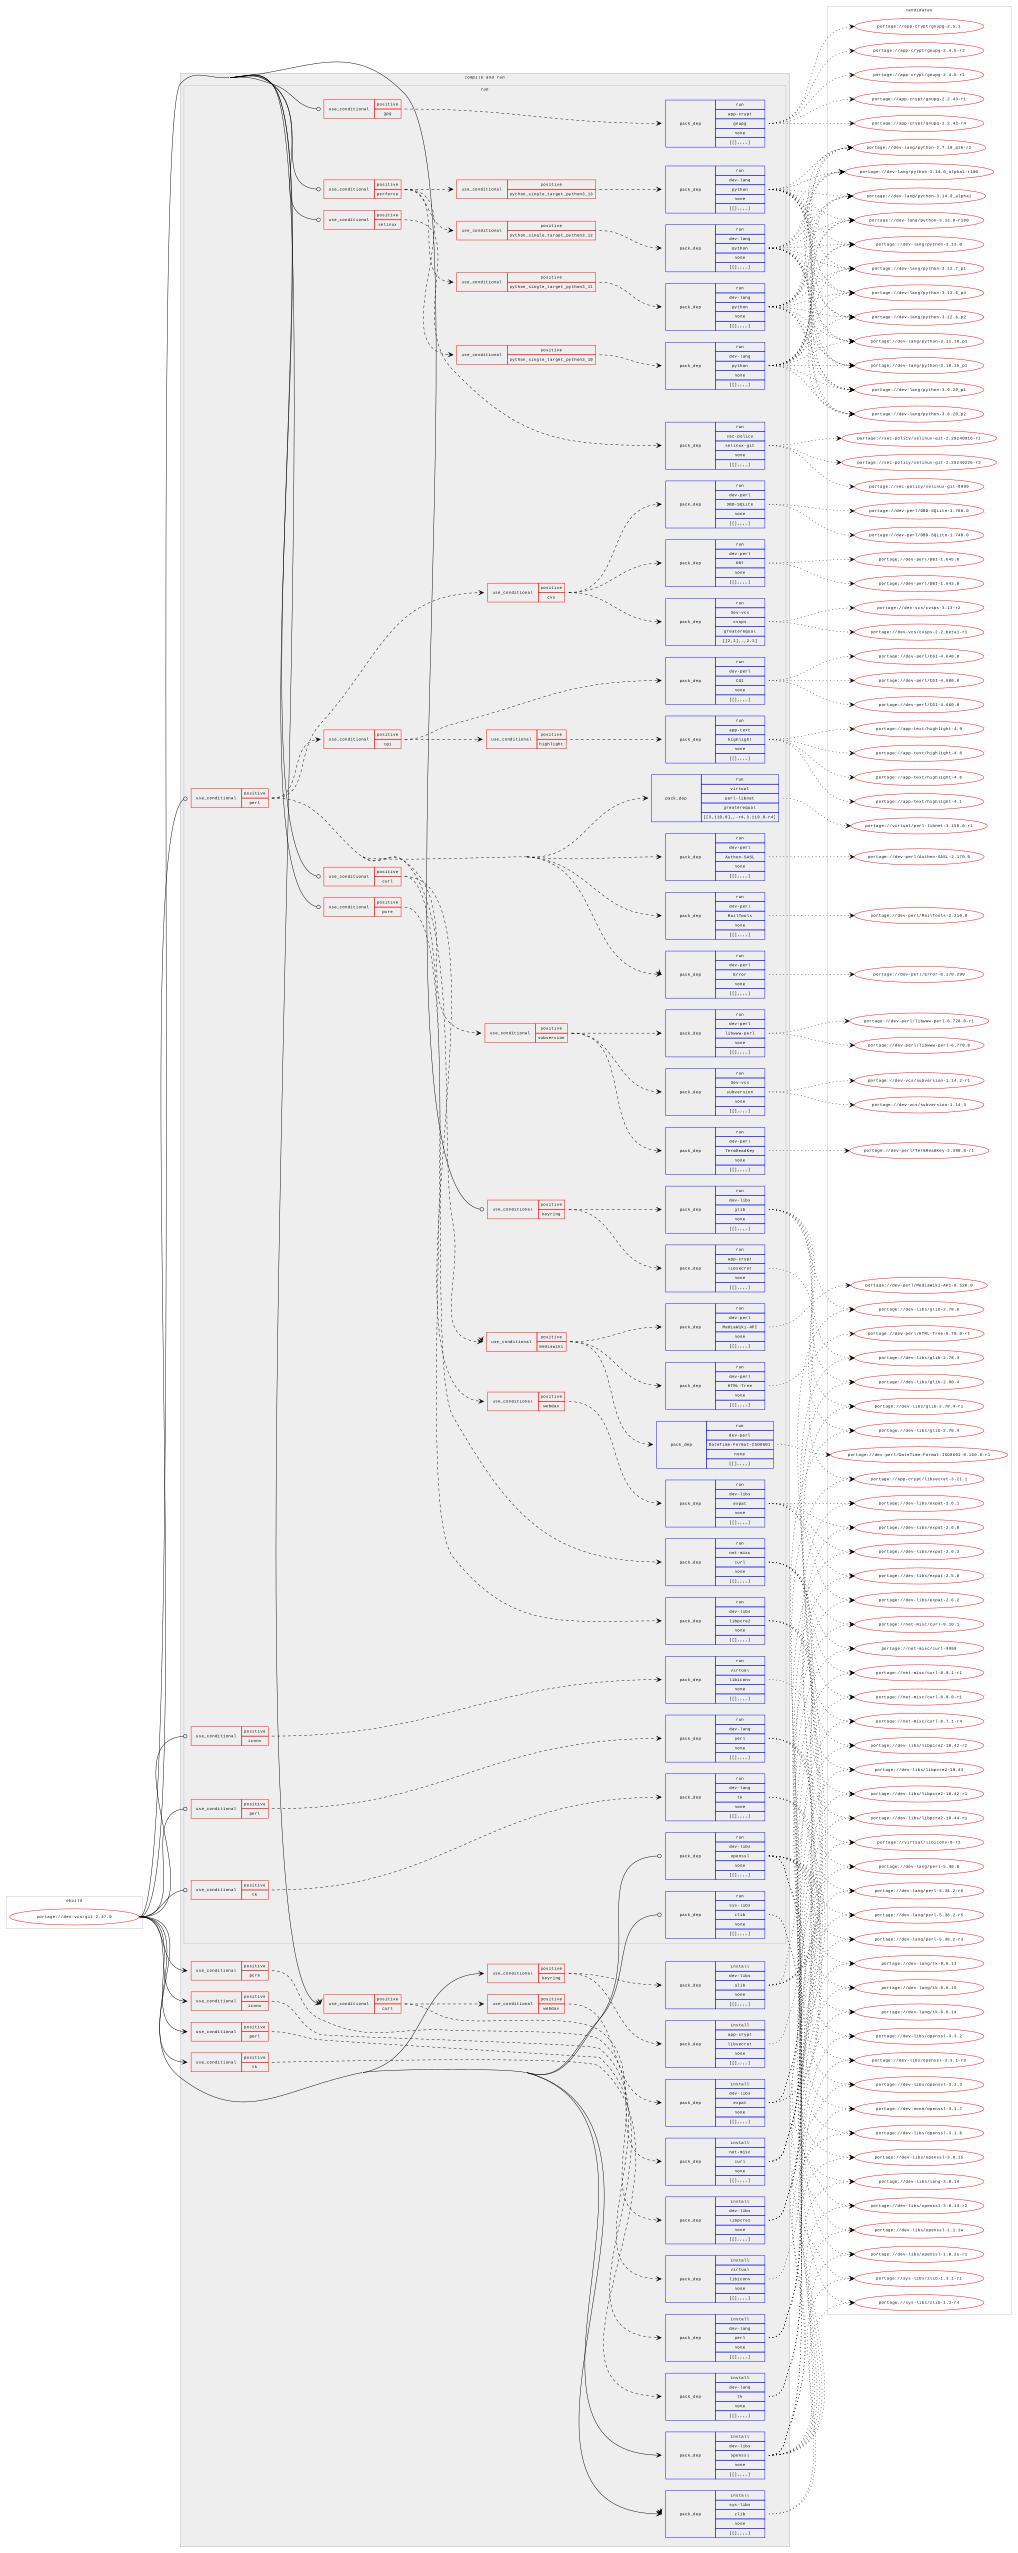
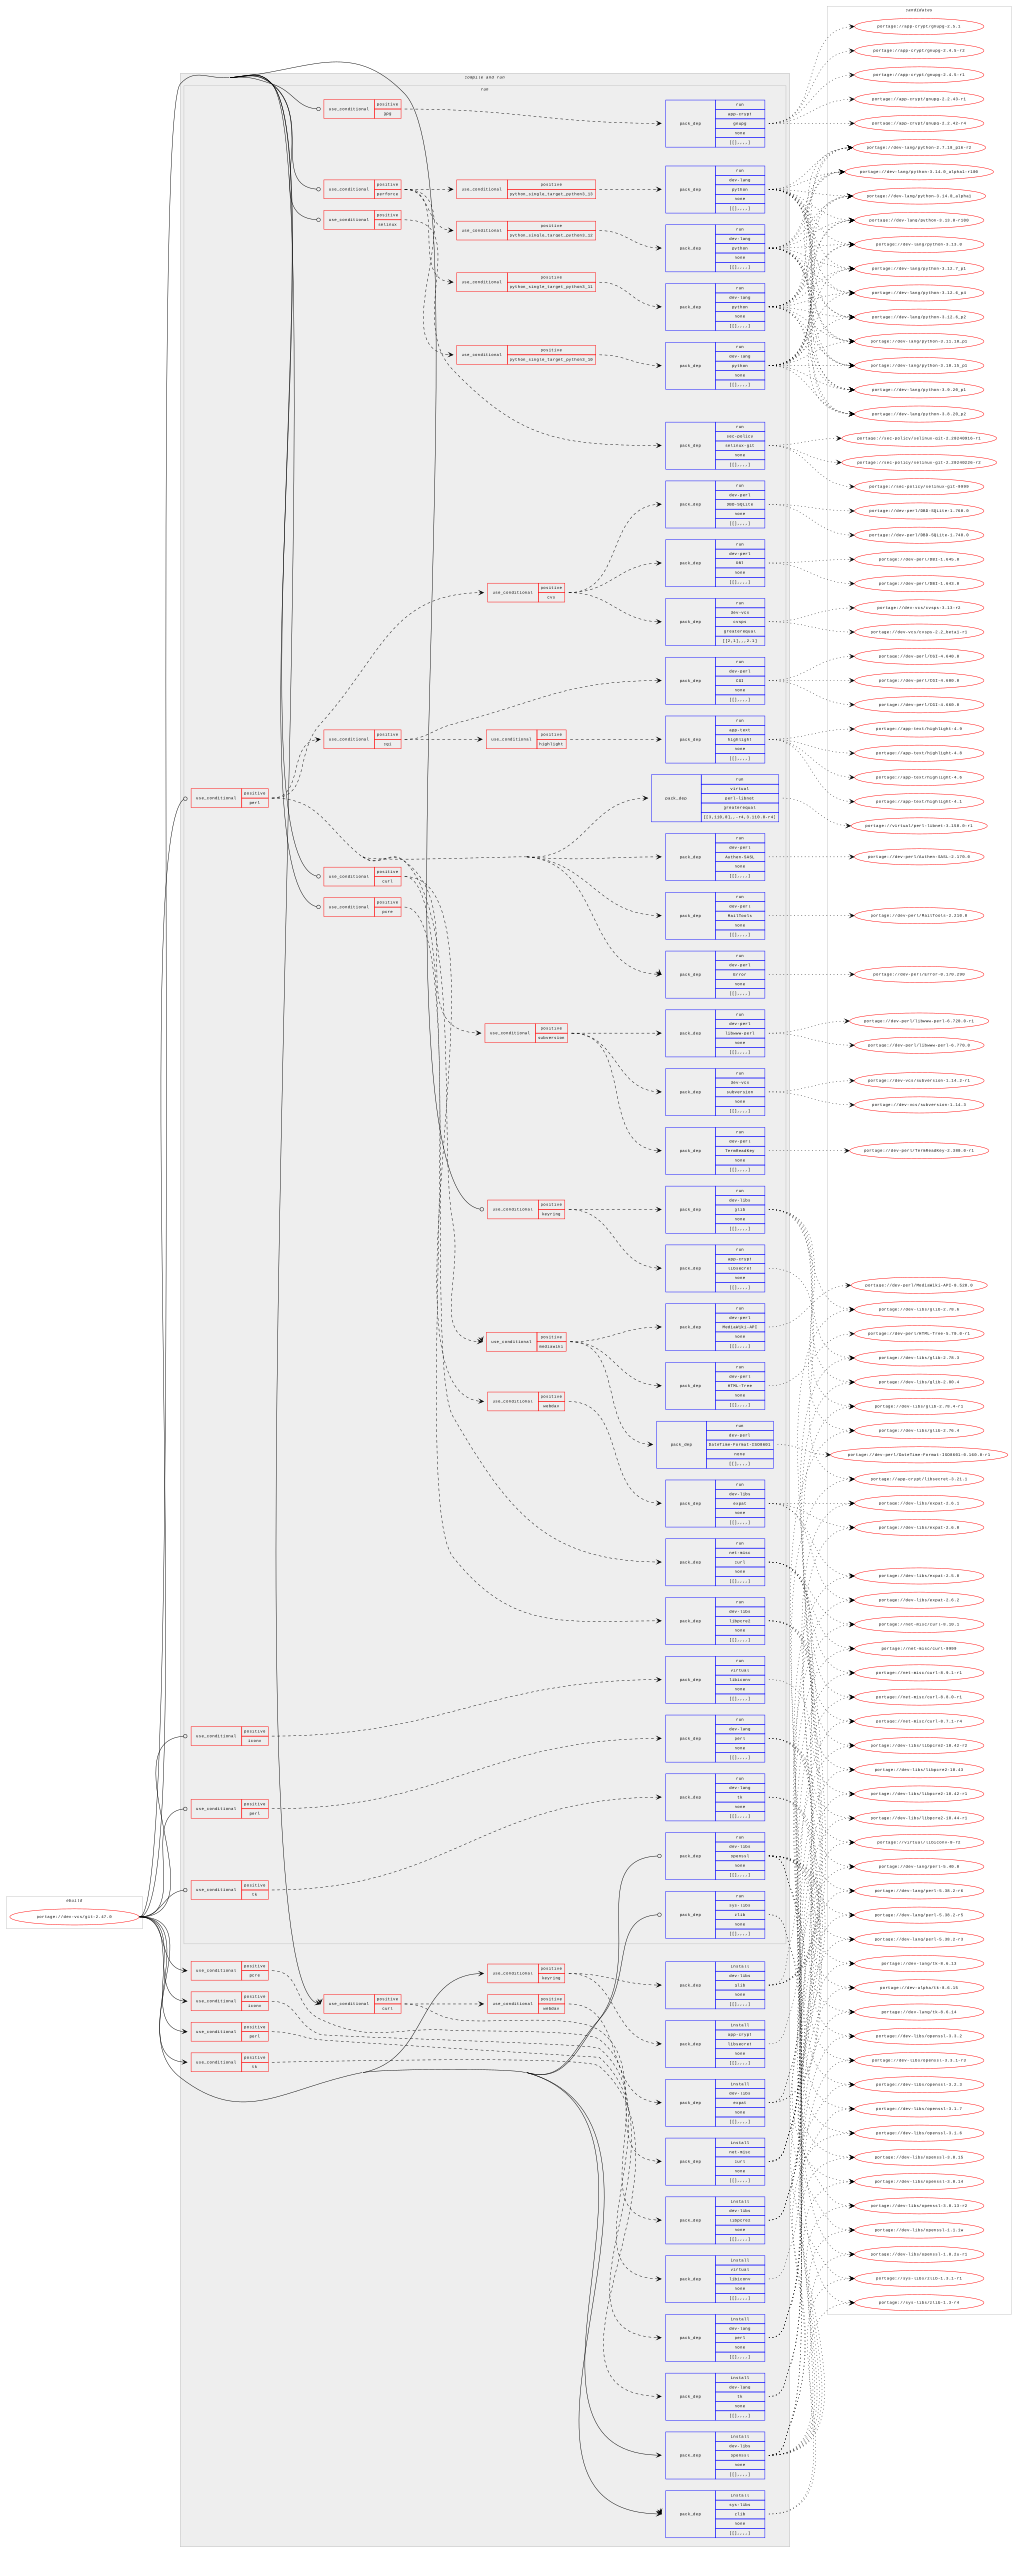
(919, 1552) -> none
(919, 1988) -> (919, 1988)
(919, 2109) -> (919, 2109)
(919, 2182) -> (919, 2182)
